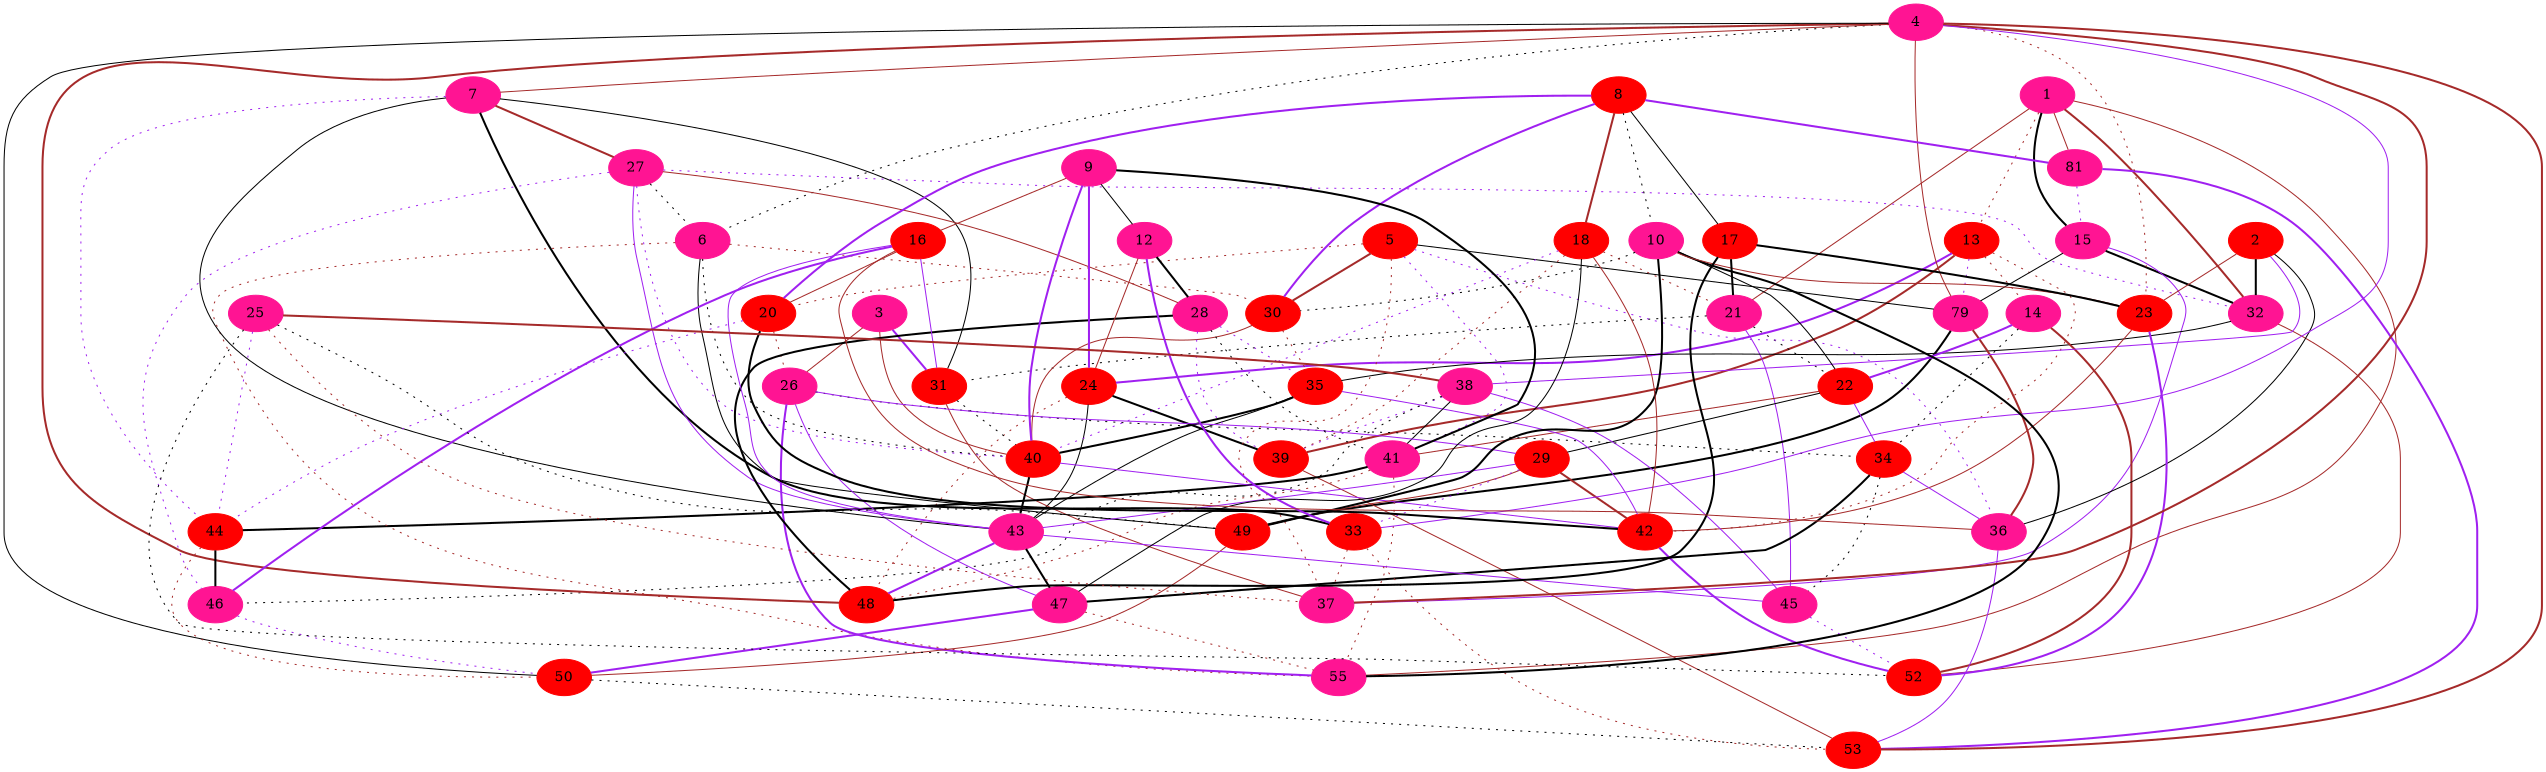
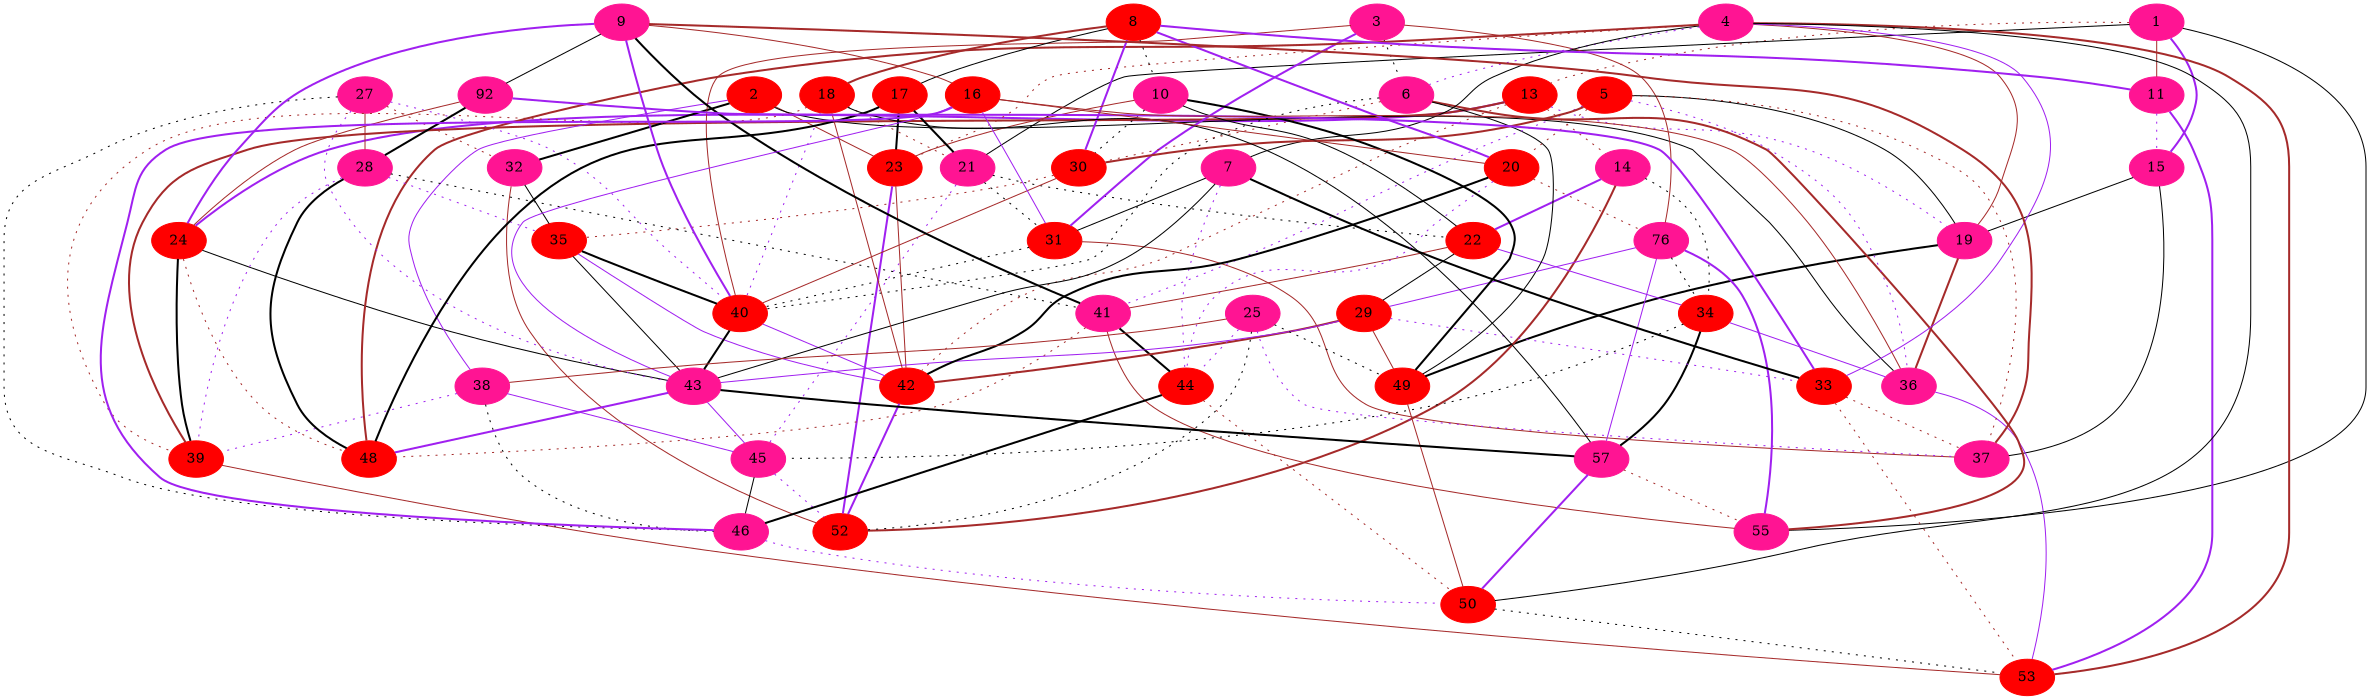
(1194, 55) -> (1473, 90)
(1298, 83) -> (1563, 50)
(555, 131) -> none
(2075, 168) -> (2157, 95)
(2035, 174) -> (2197, 95)
(1458, 190) -> (466, 144)
(1905, 195) -> (1489, 55)
(2159, 199) -> none
(669, 204) -> (1395, 66)
(1145, 241) -> (485, 95)
(240, 260) -> (74, 461)
(2179, 281) -> none
(1961, 313) -> (1965, 241)
(833, 337) -> (886, 353)
(790, 386) -> (1661, 241)
(1433, 418) -> none
(717, 452) -> (440, 299)
(2241, 467) -> (1558, 68)
(1785, 468) -> (863, 313)
none -> (751, 489)
(2169, 533) -> (2320, 443)
(2052, 540) -> (2145, 361)
(755, 545) -> (1584, 434)
(470, 558) -> (1860, 248)
(1388, 558) -> (1394, 481)
(1970, 595) -> none
(1060, 605) -> (1602, 459)
